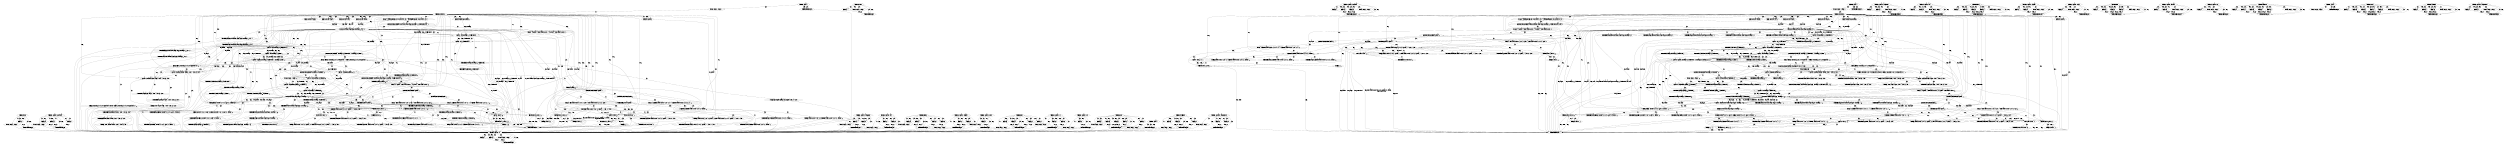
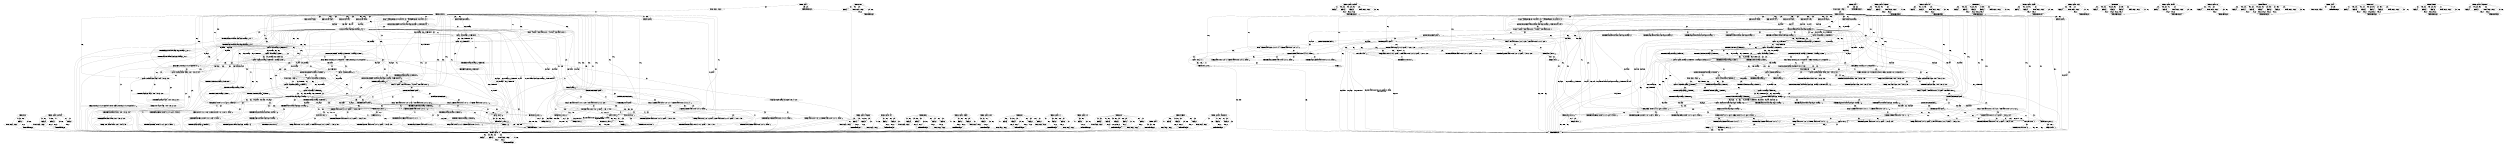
none -> (2278, 9)
none -> (1806, 19)
